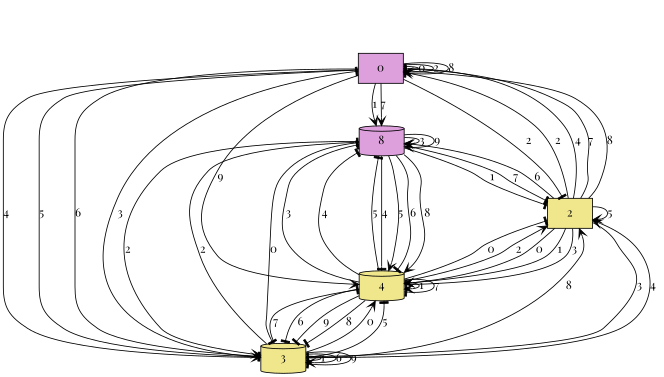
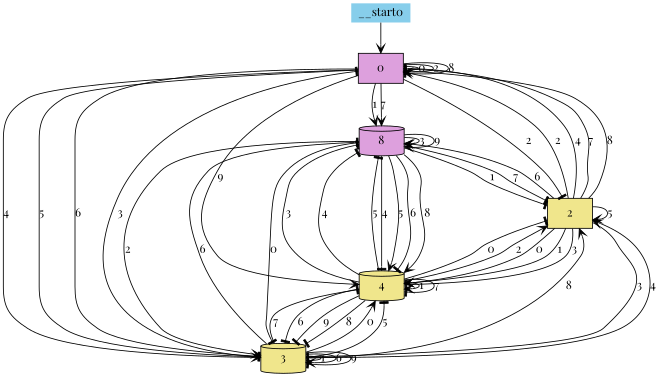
none -> (381, 13)
(203, 250) -> (203, 250)
